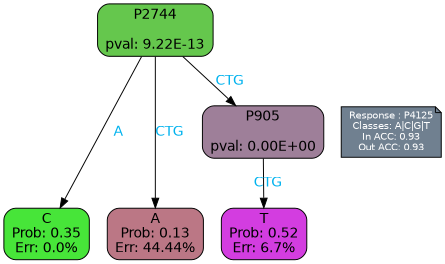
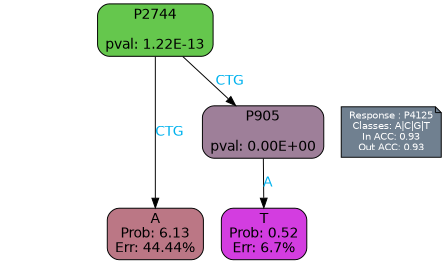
(155, 30) -> (155, 30)
(268, 183) -> (268, 183)
(47, 234) -> none
(155, 234) -> (155, 234)
